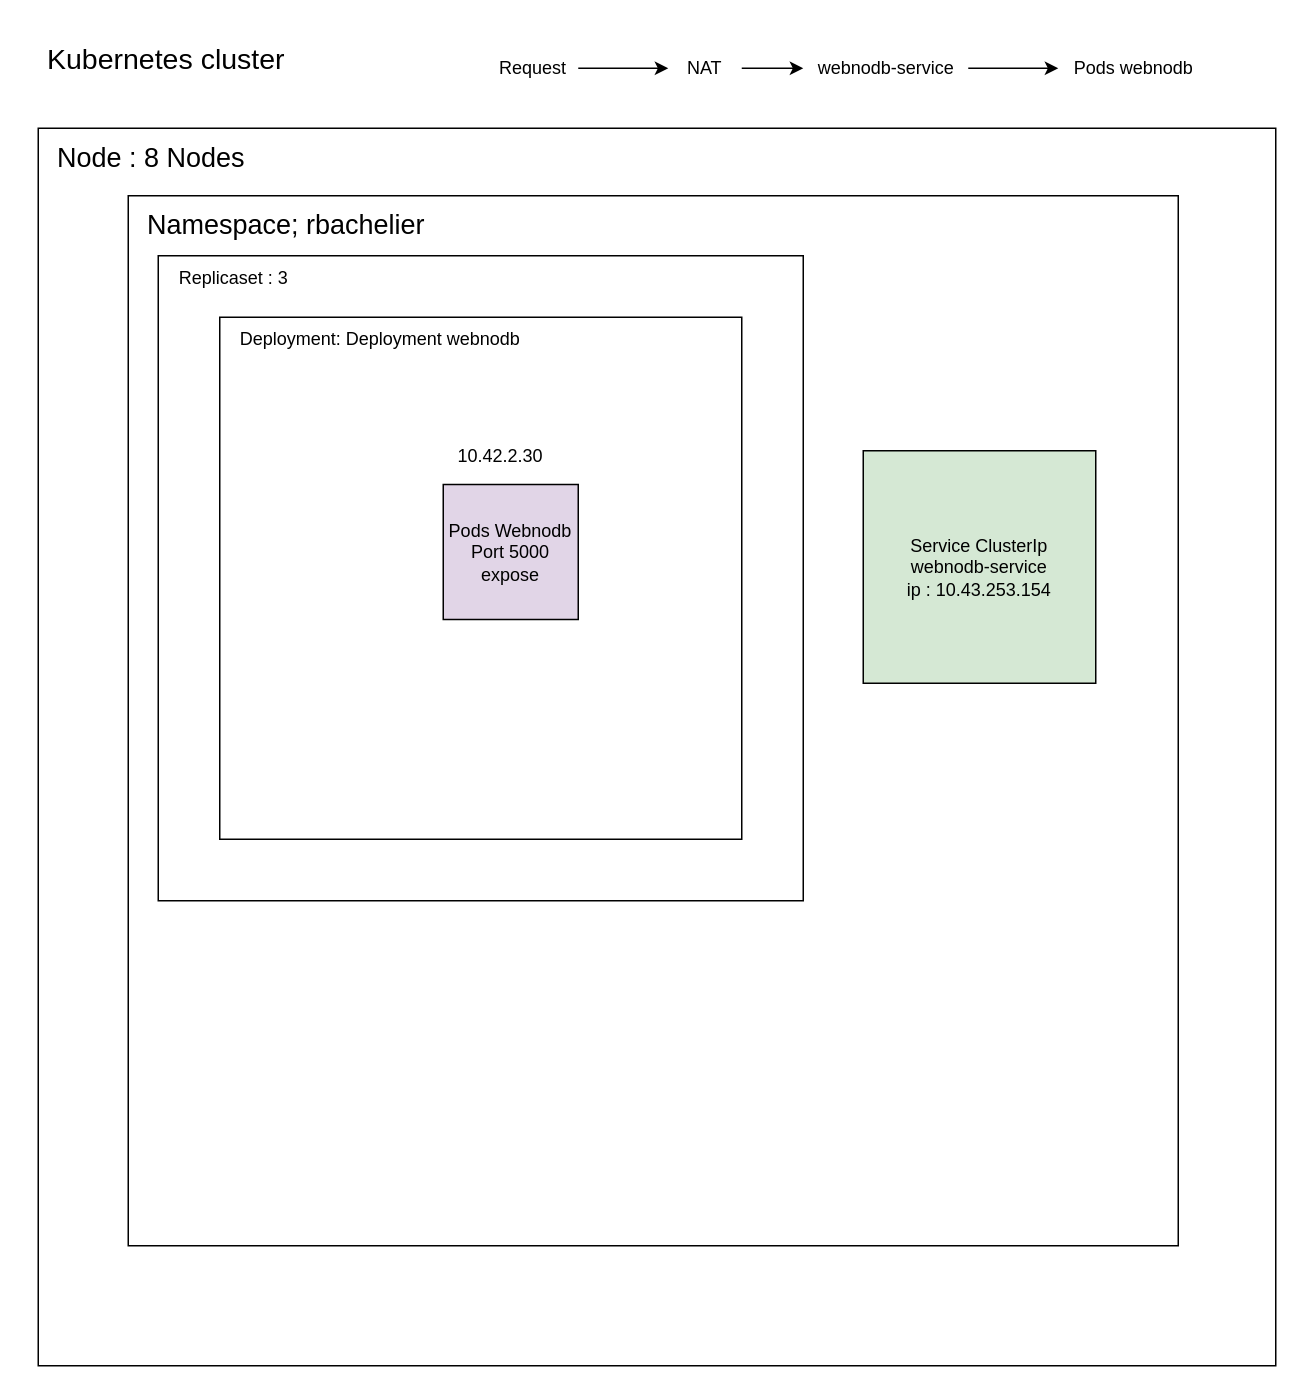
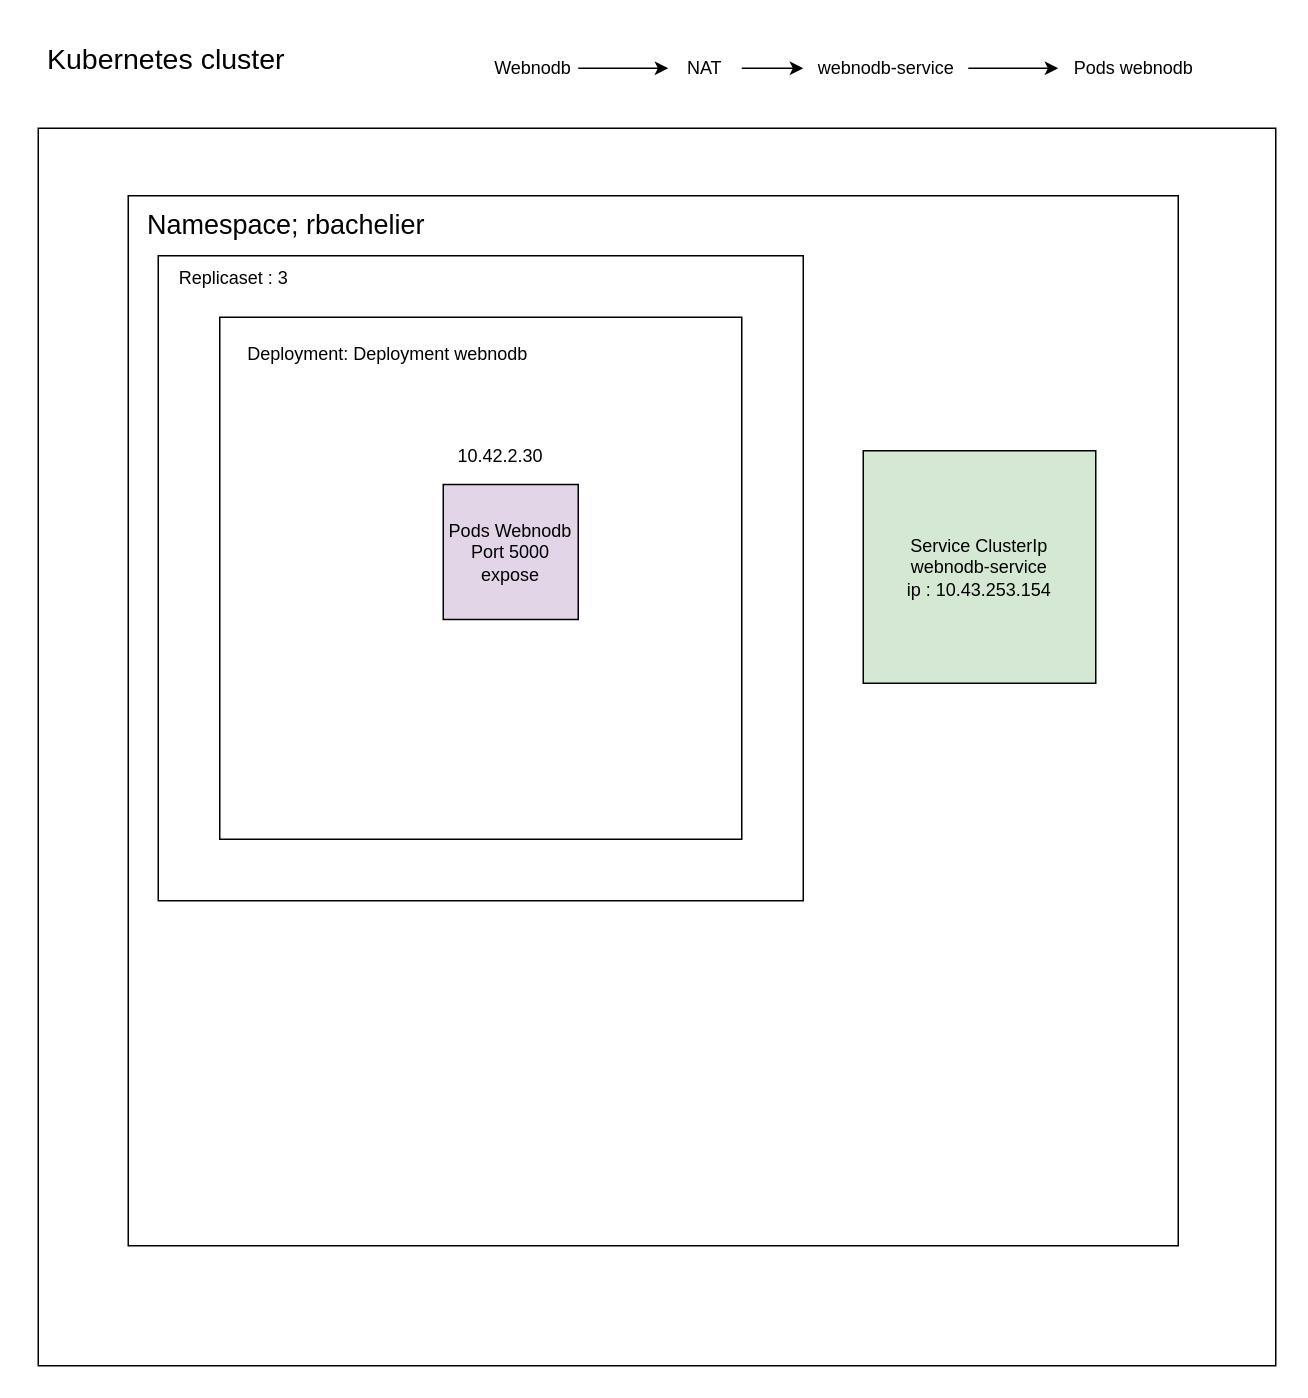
(533, 68) -> (533, 68)
(151, 158) -> none
(400, 340) -> (407, 355)
